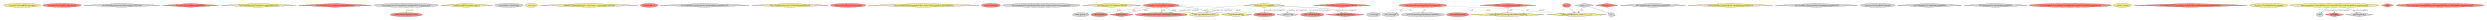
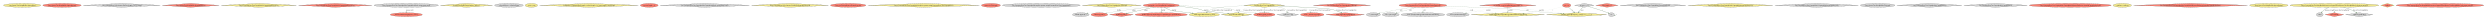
(1215, 7) -> (1246, 8)
(1458, 15) -> (1458, 15)
